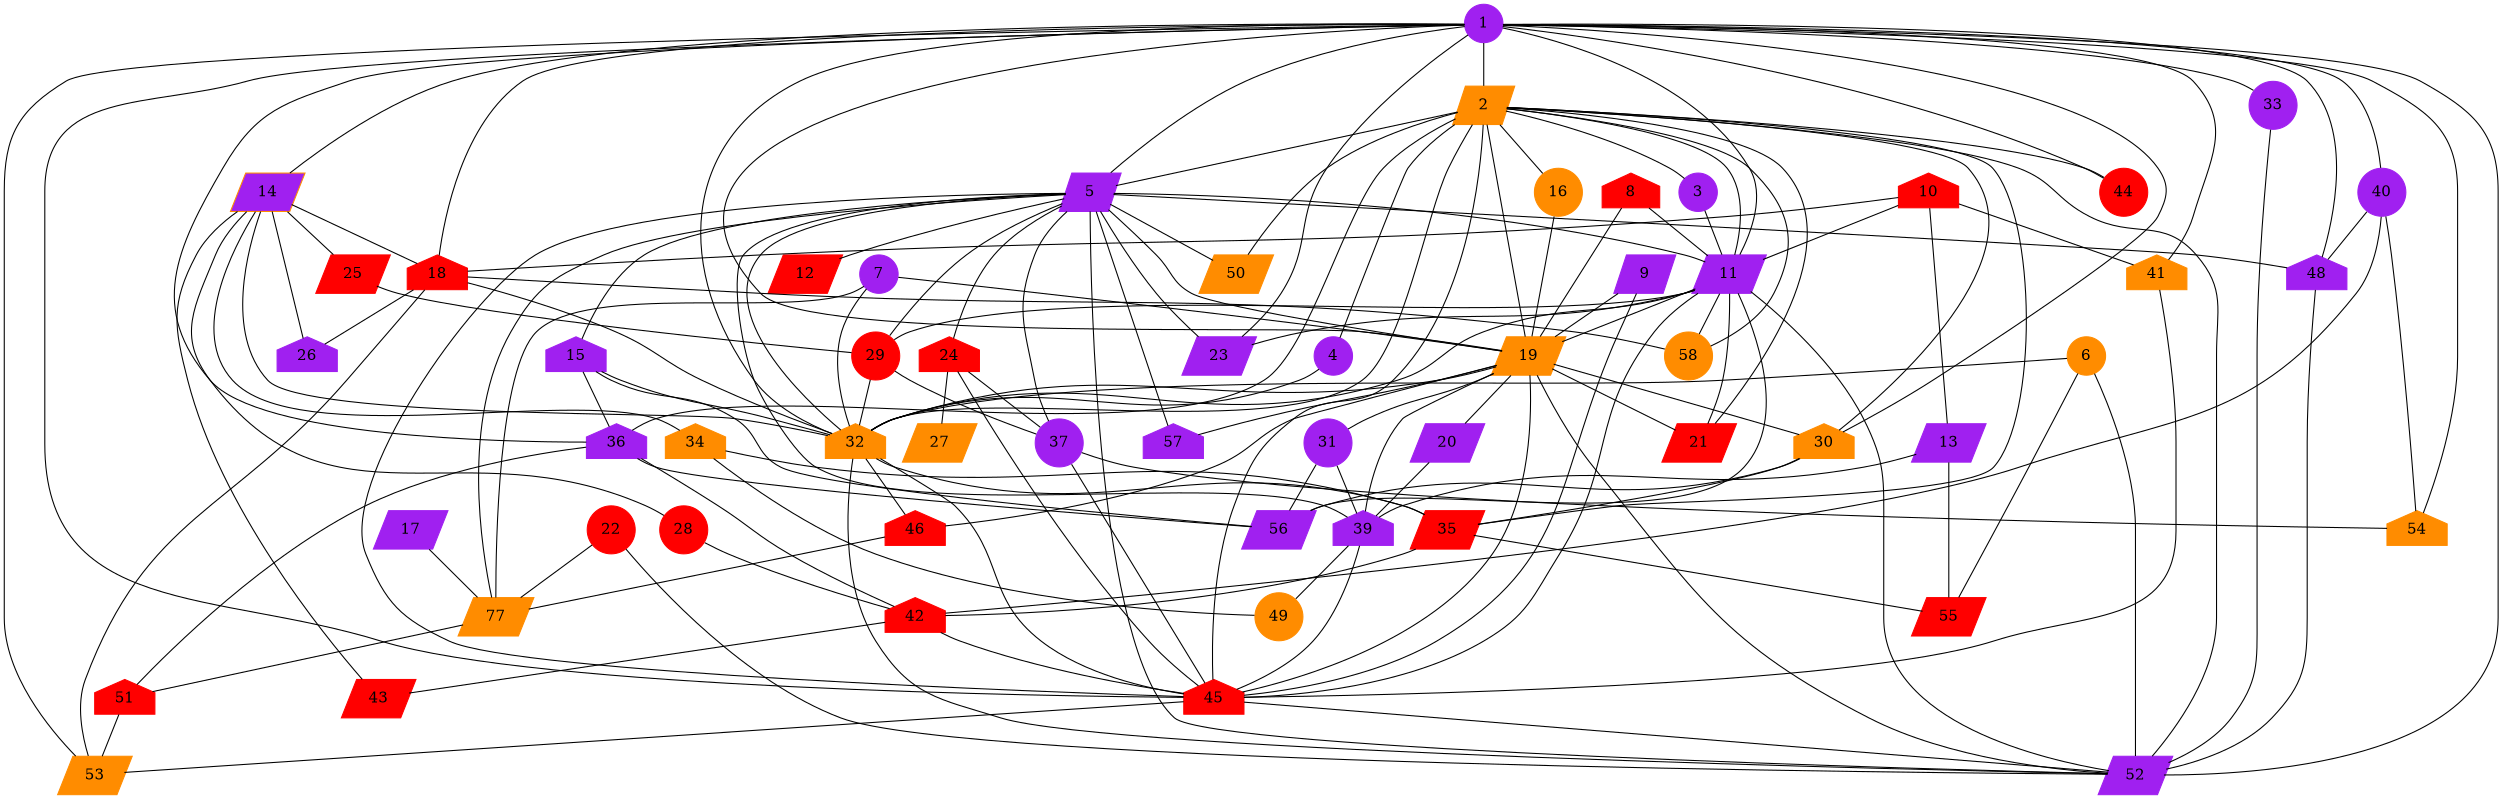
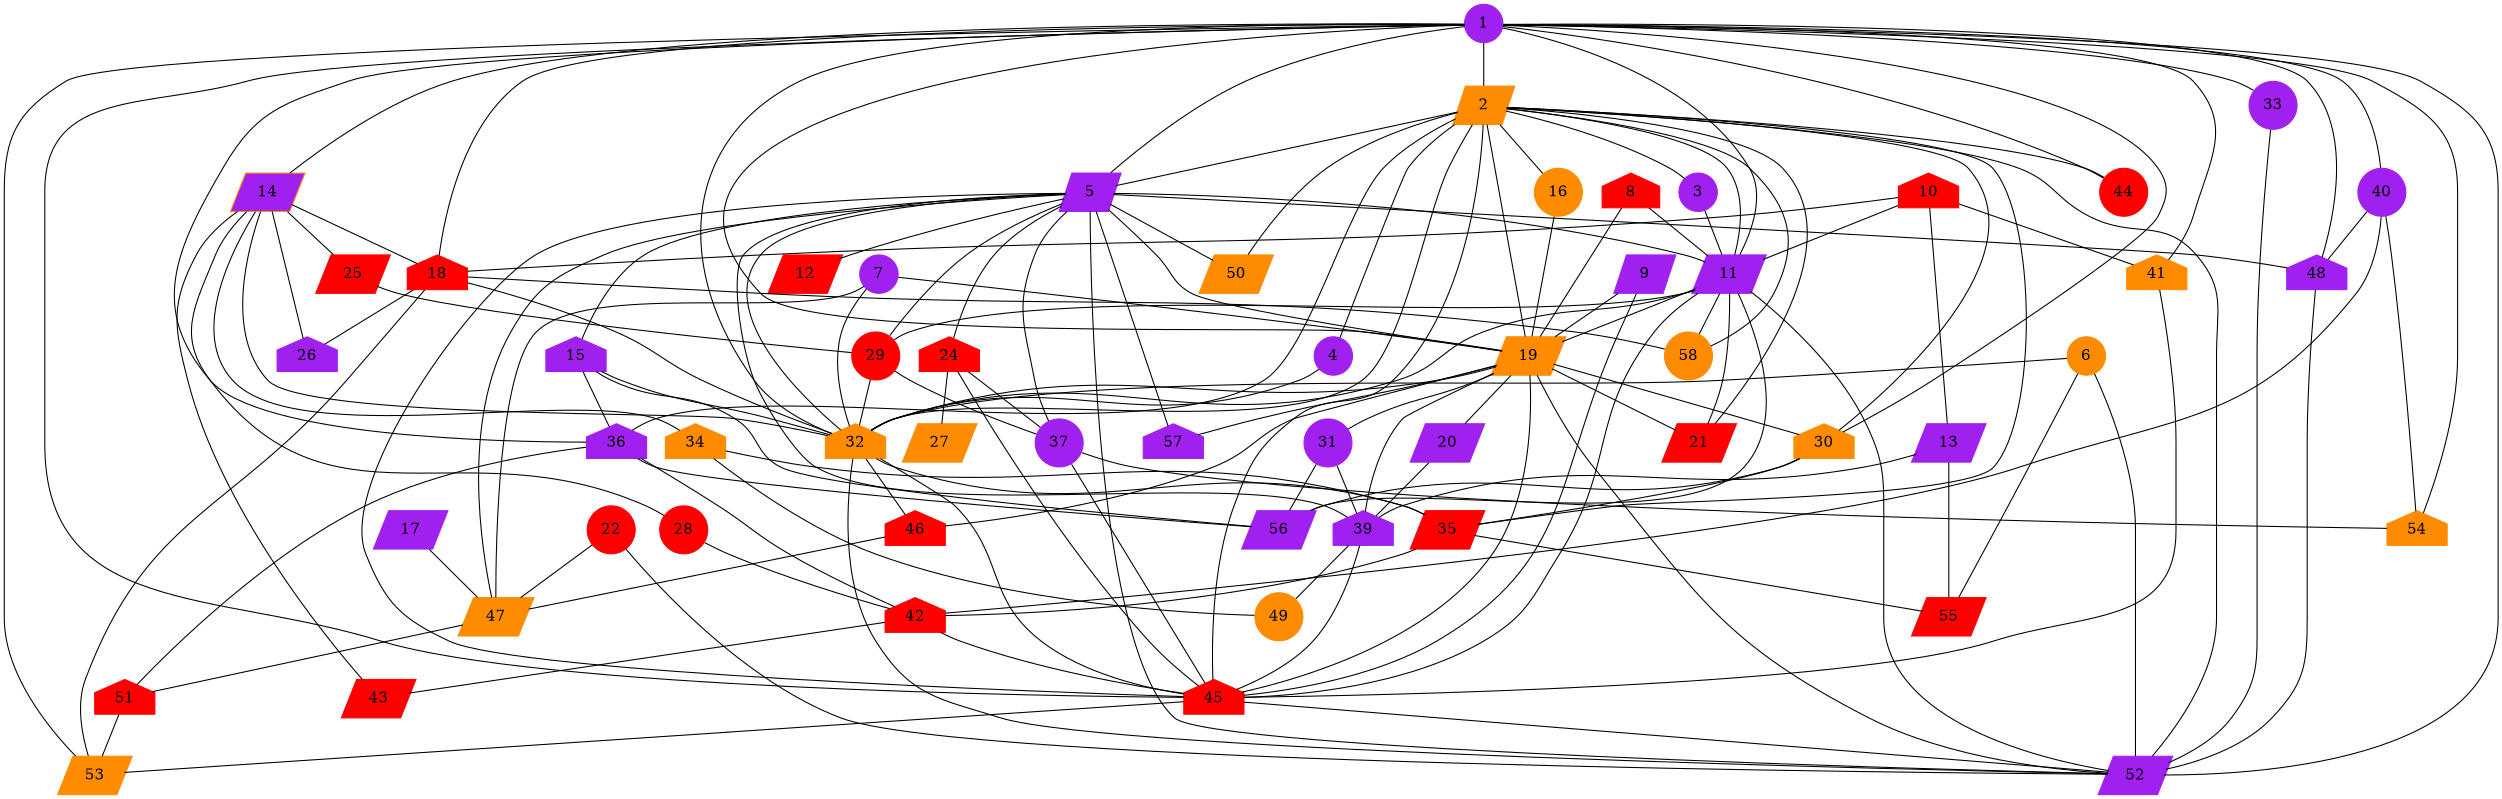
(1219, 356) -> none
(496, 617) -> (496, 617)
